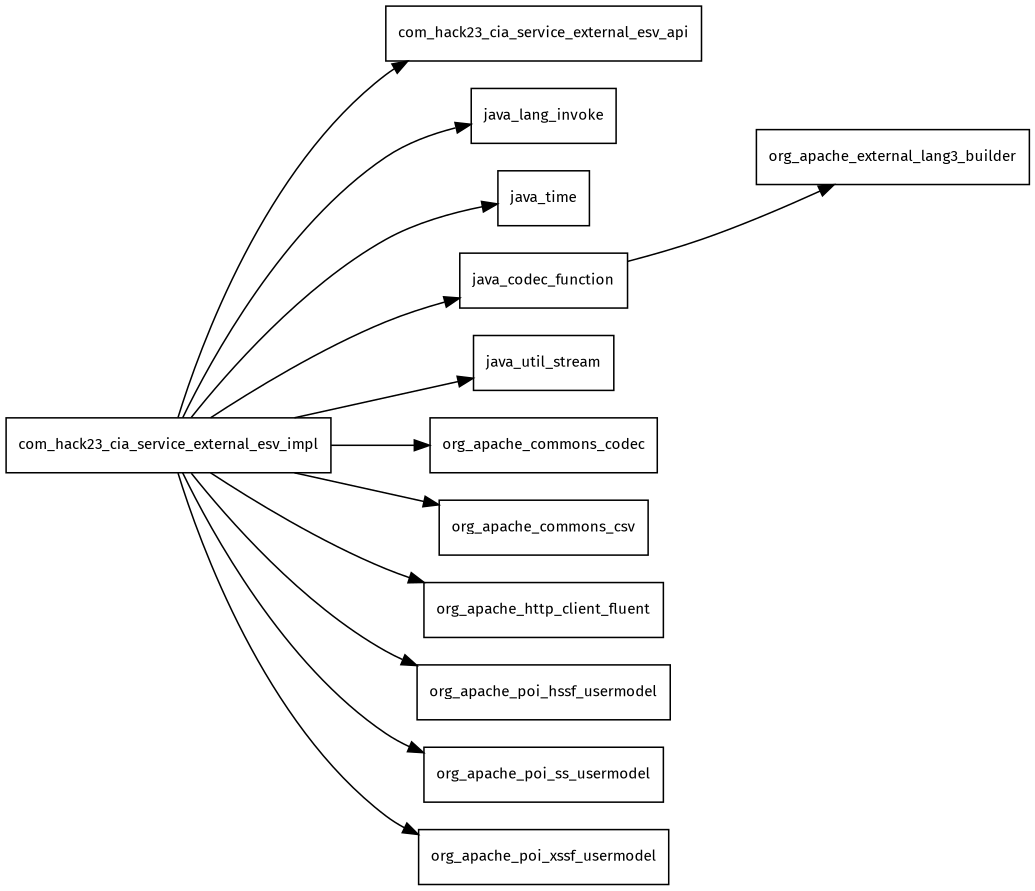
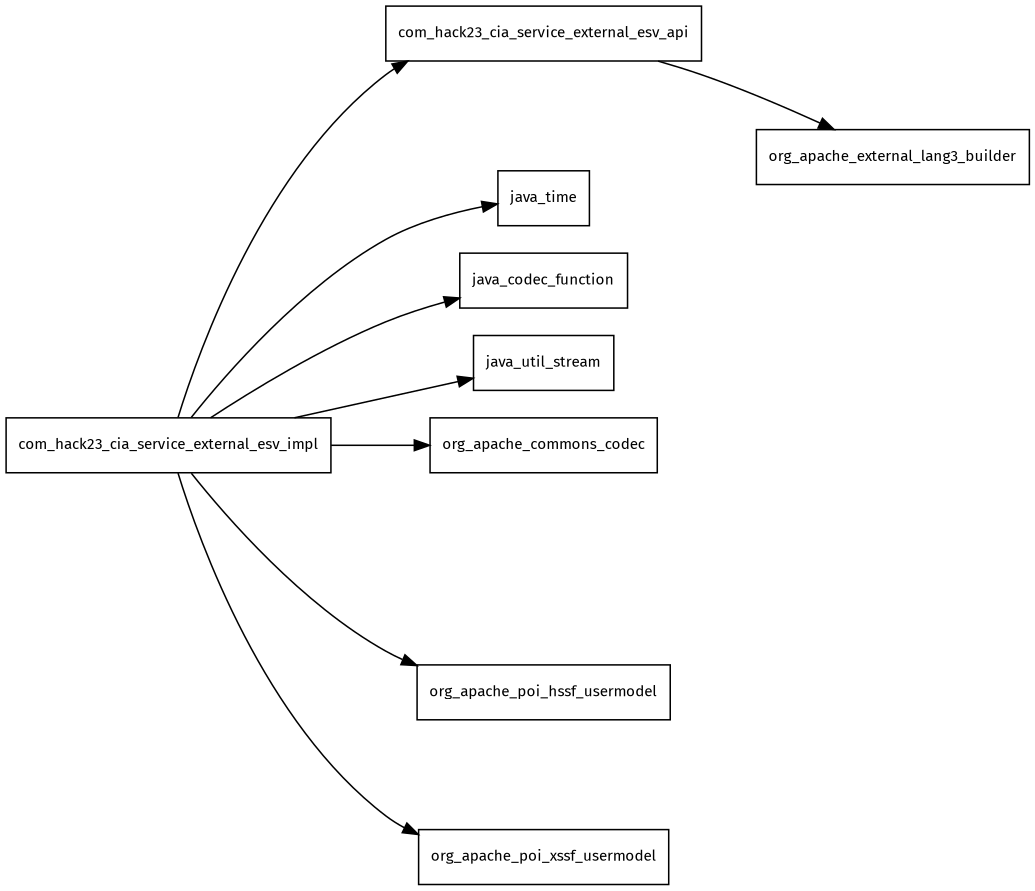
(544, 116) -> none
(726, 231) -> (740, 89)
(544, 528) -> none
(544, 610) -> none
(544, 775) -> none
